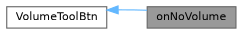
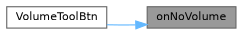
(133, 10) -> (121, 25)
